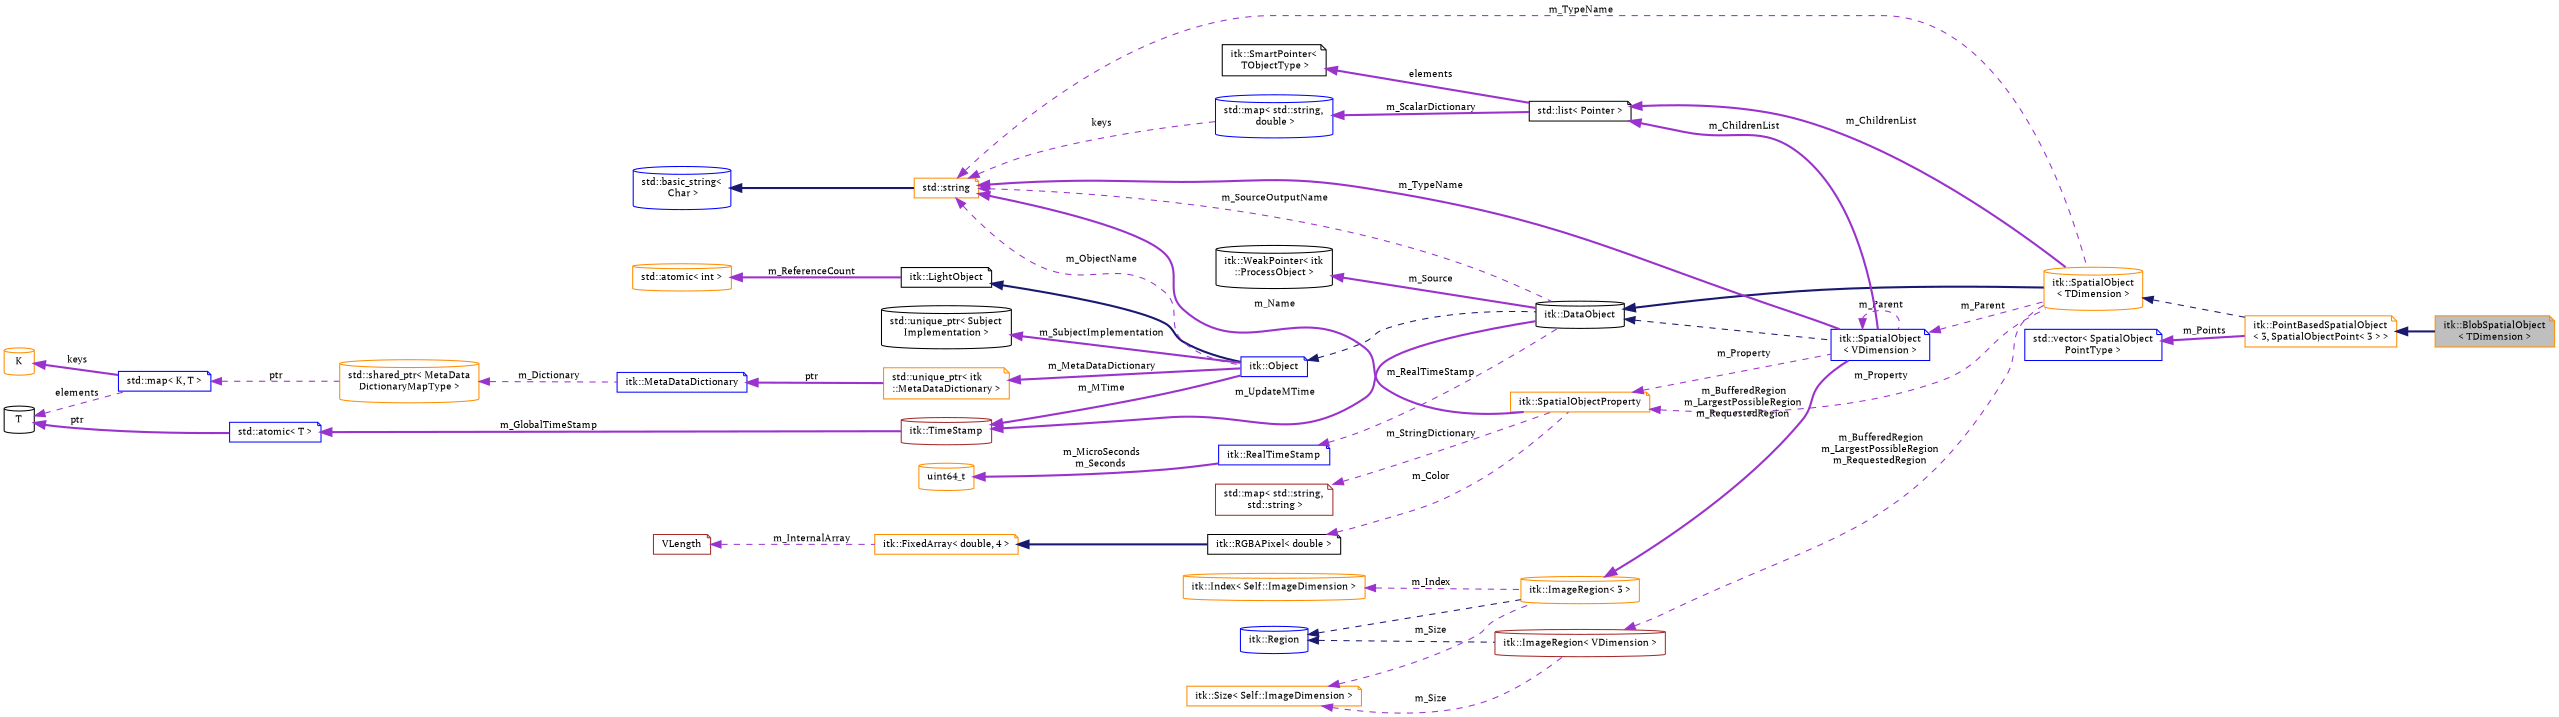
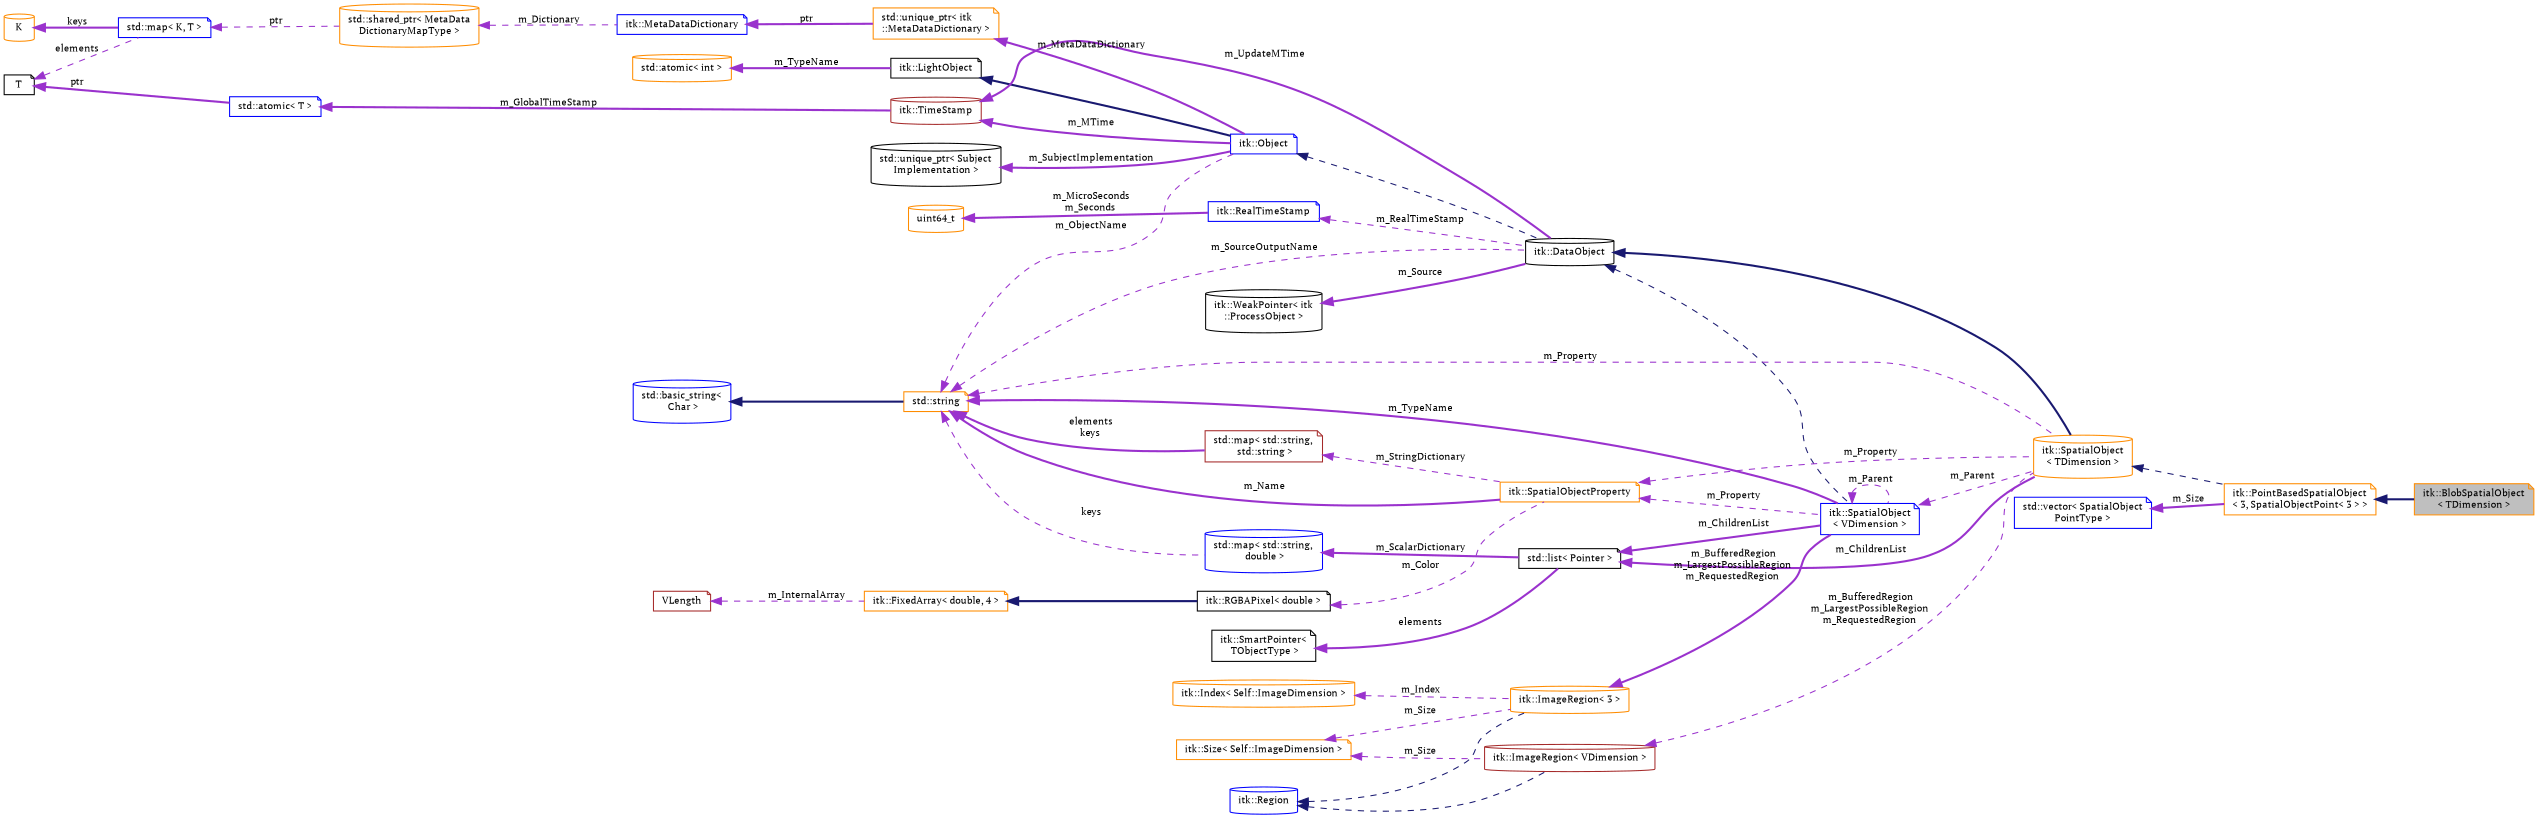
(1580, 10) -> (1570, 356)
(811, 272) -> (806, 62)
(2203, 331) -> (2188, 499)
(19, 420) -> (19, 85)
none -> (1082, 448)
